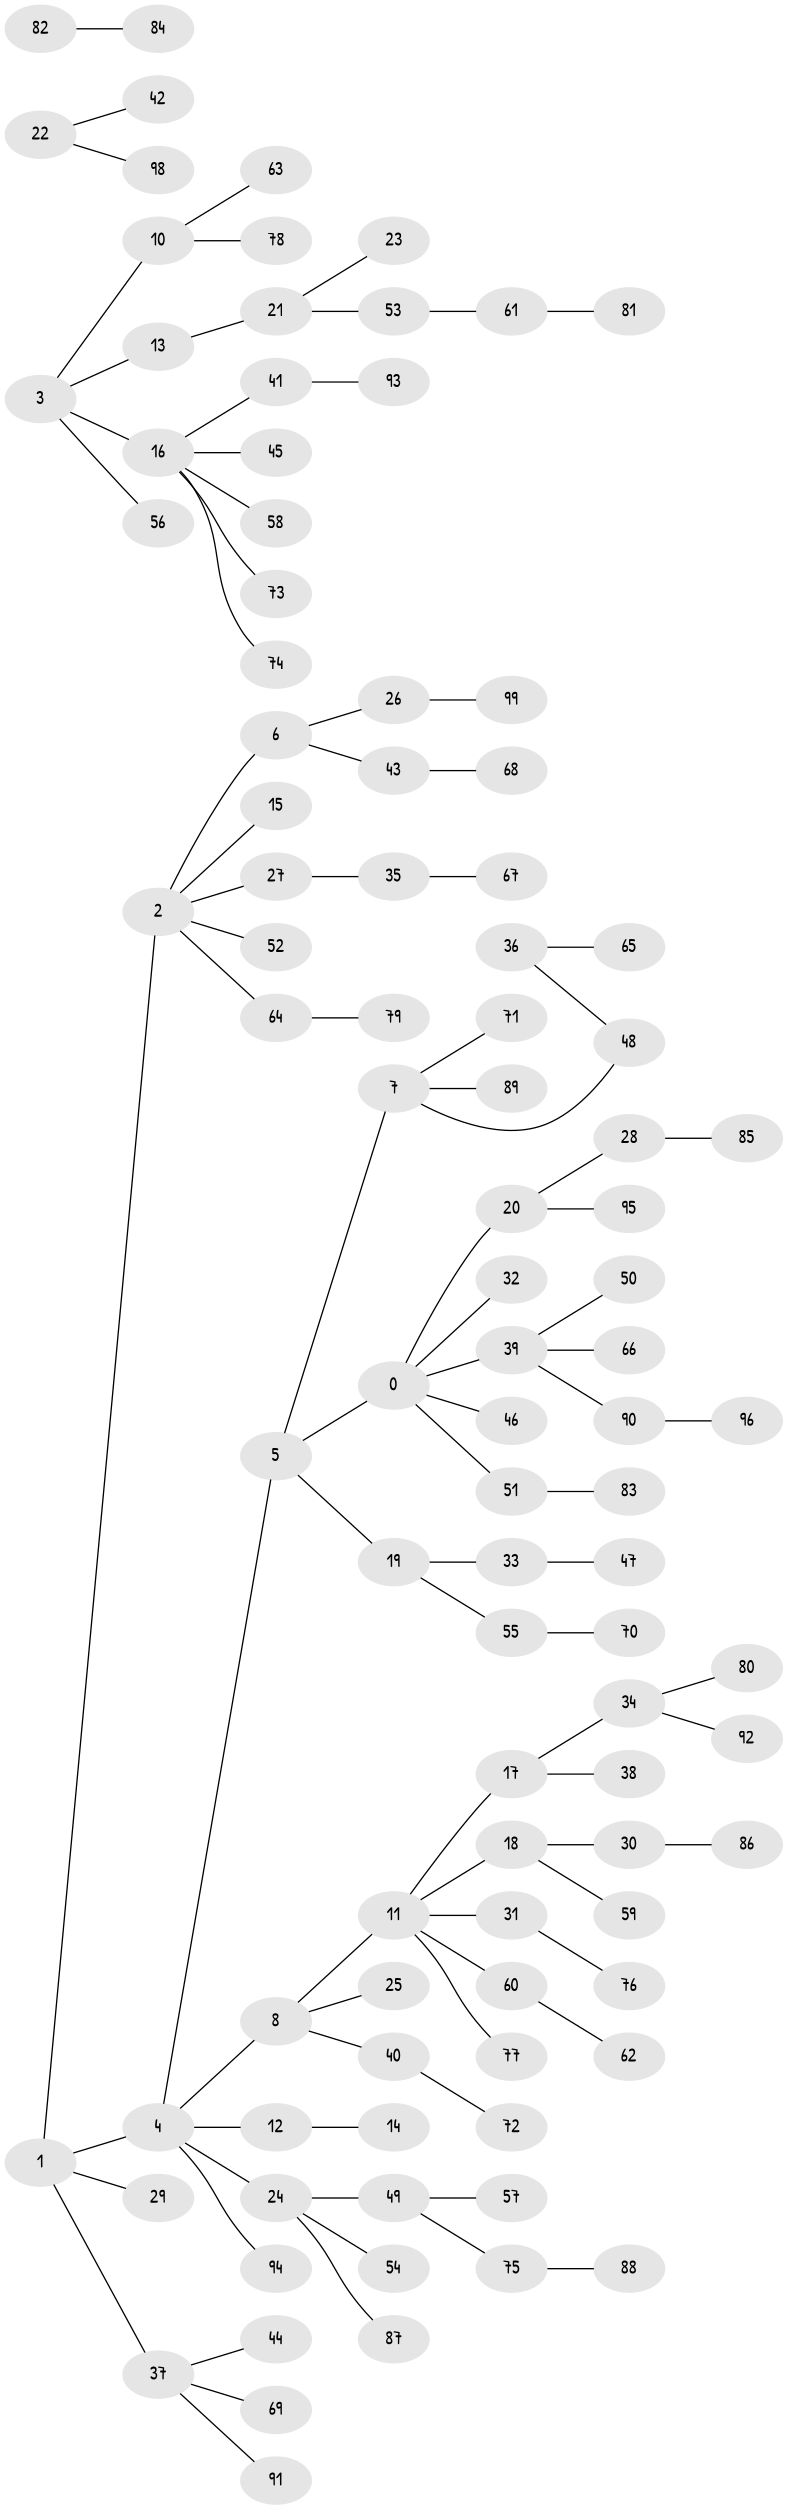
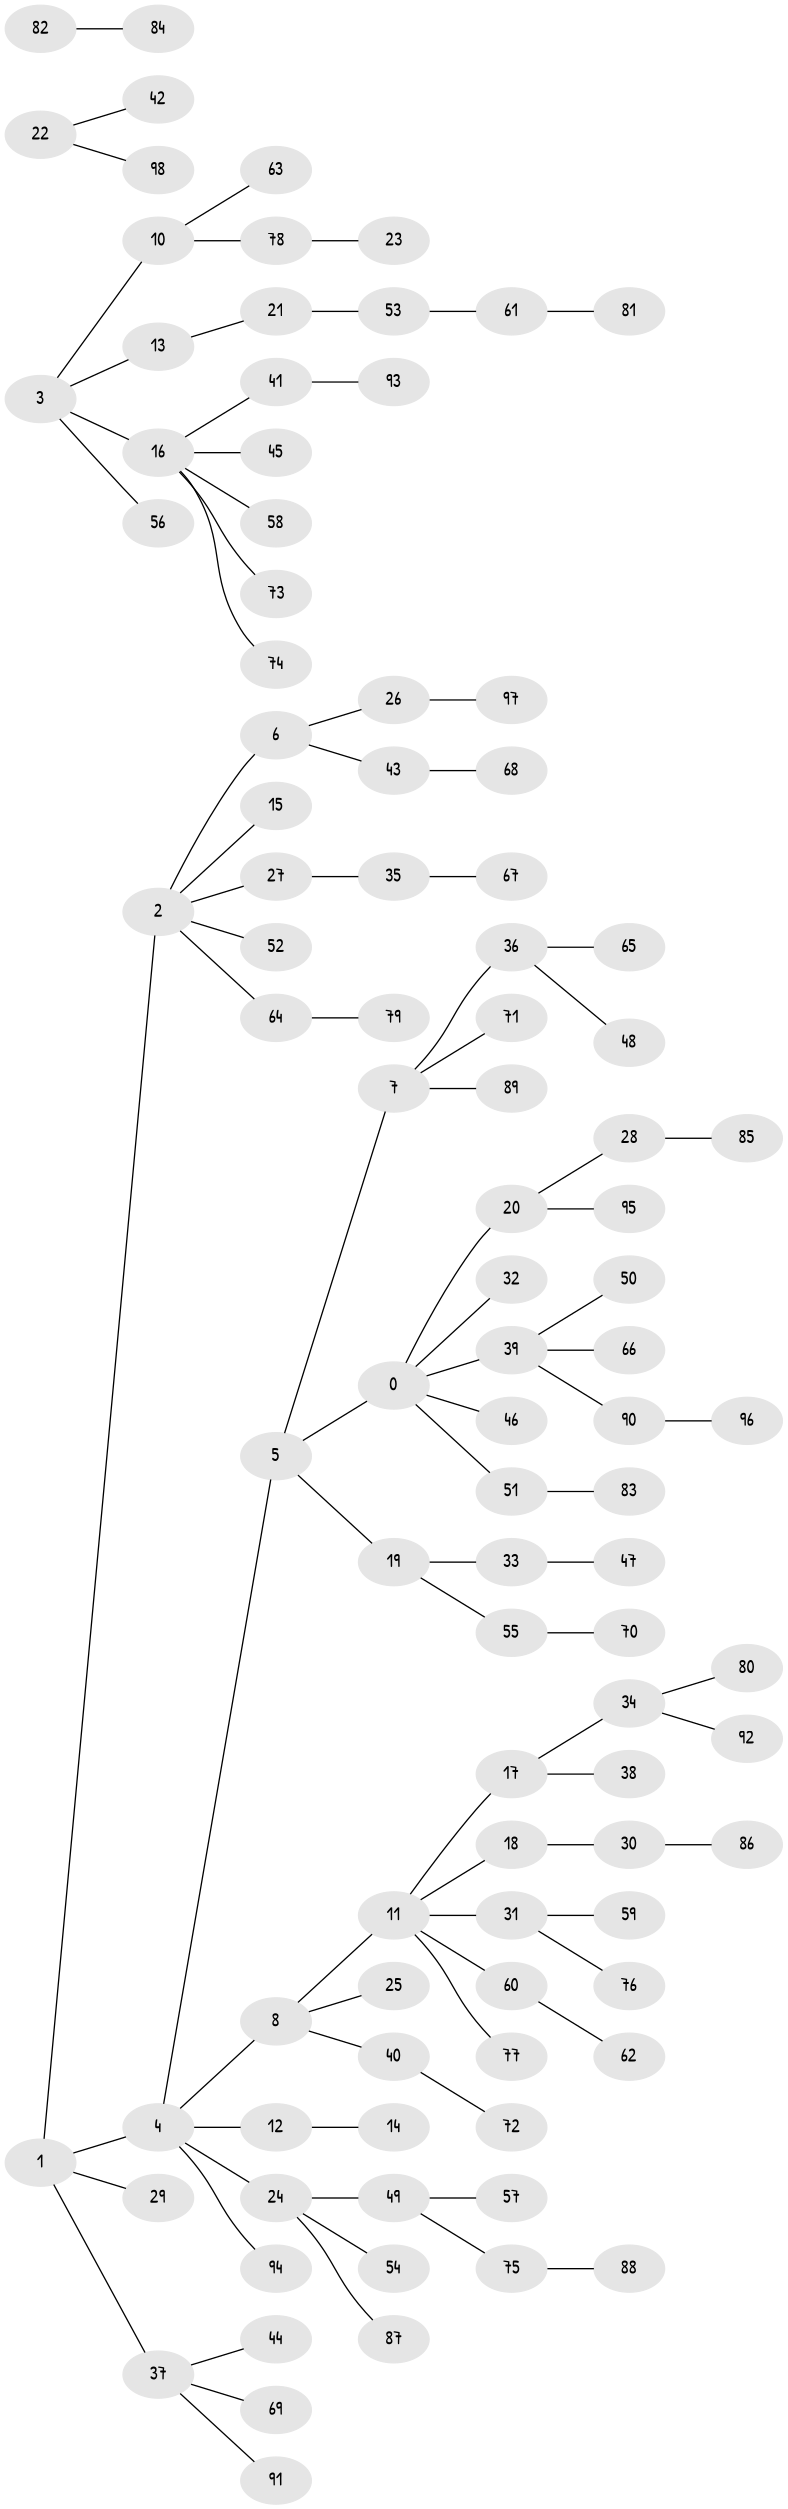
(335, 276) -> (335, 241)
(512, 700) -> (512, 700)
(527, 1129) -> (453, 1018)
(570, 1880) -> (571, 1915)
